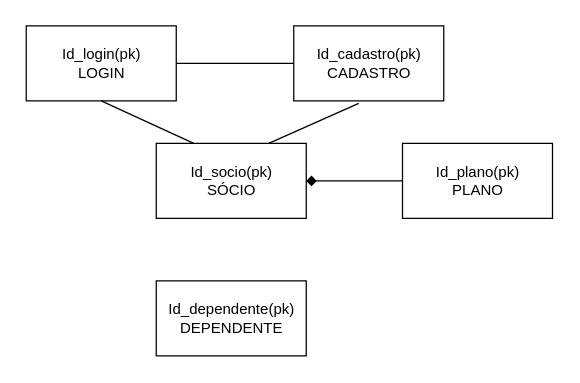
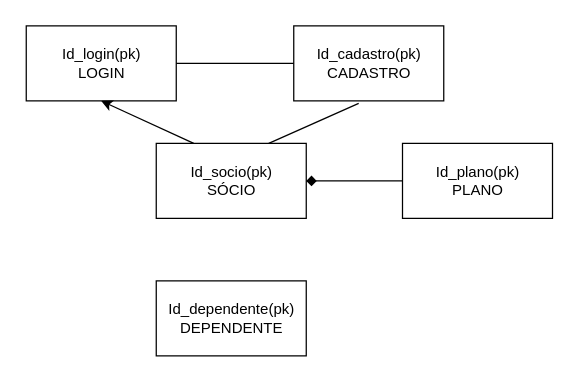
(107, 103) -> (110, 105)
